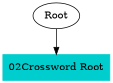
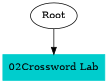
(56, 67) -> (54, 67)
